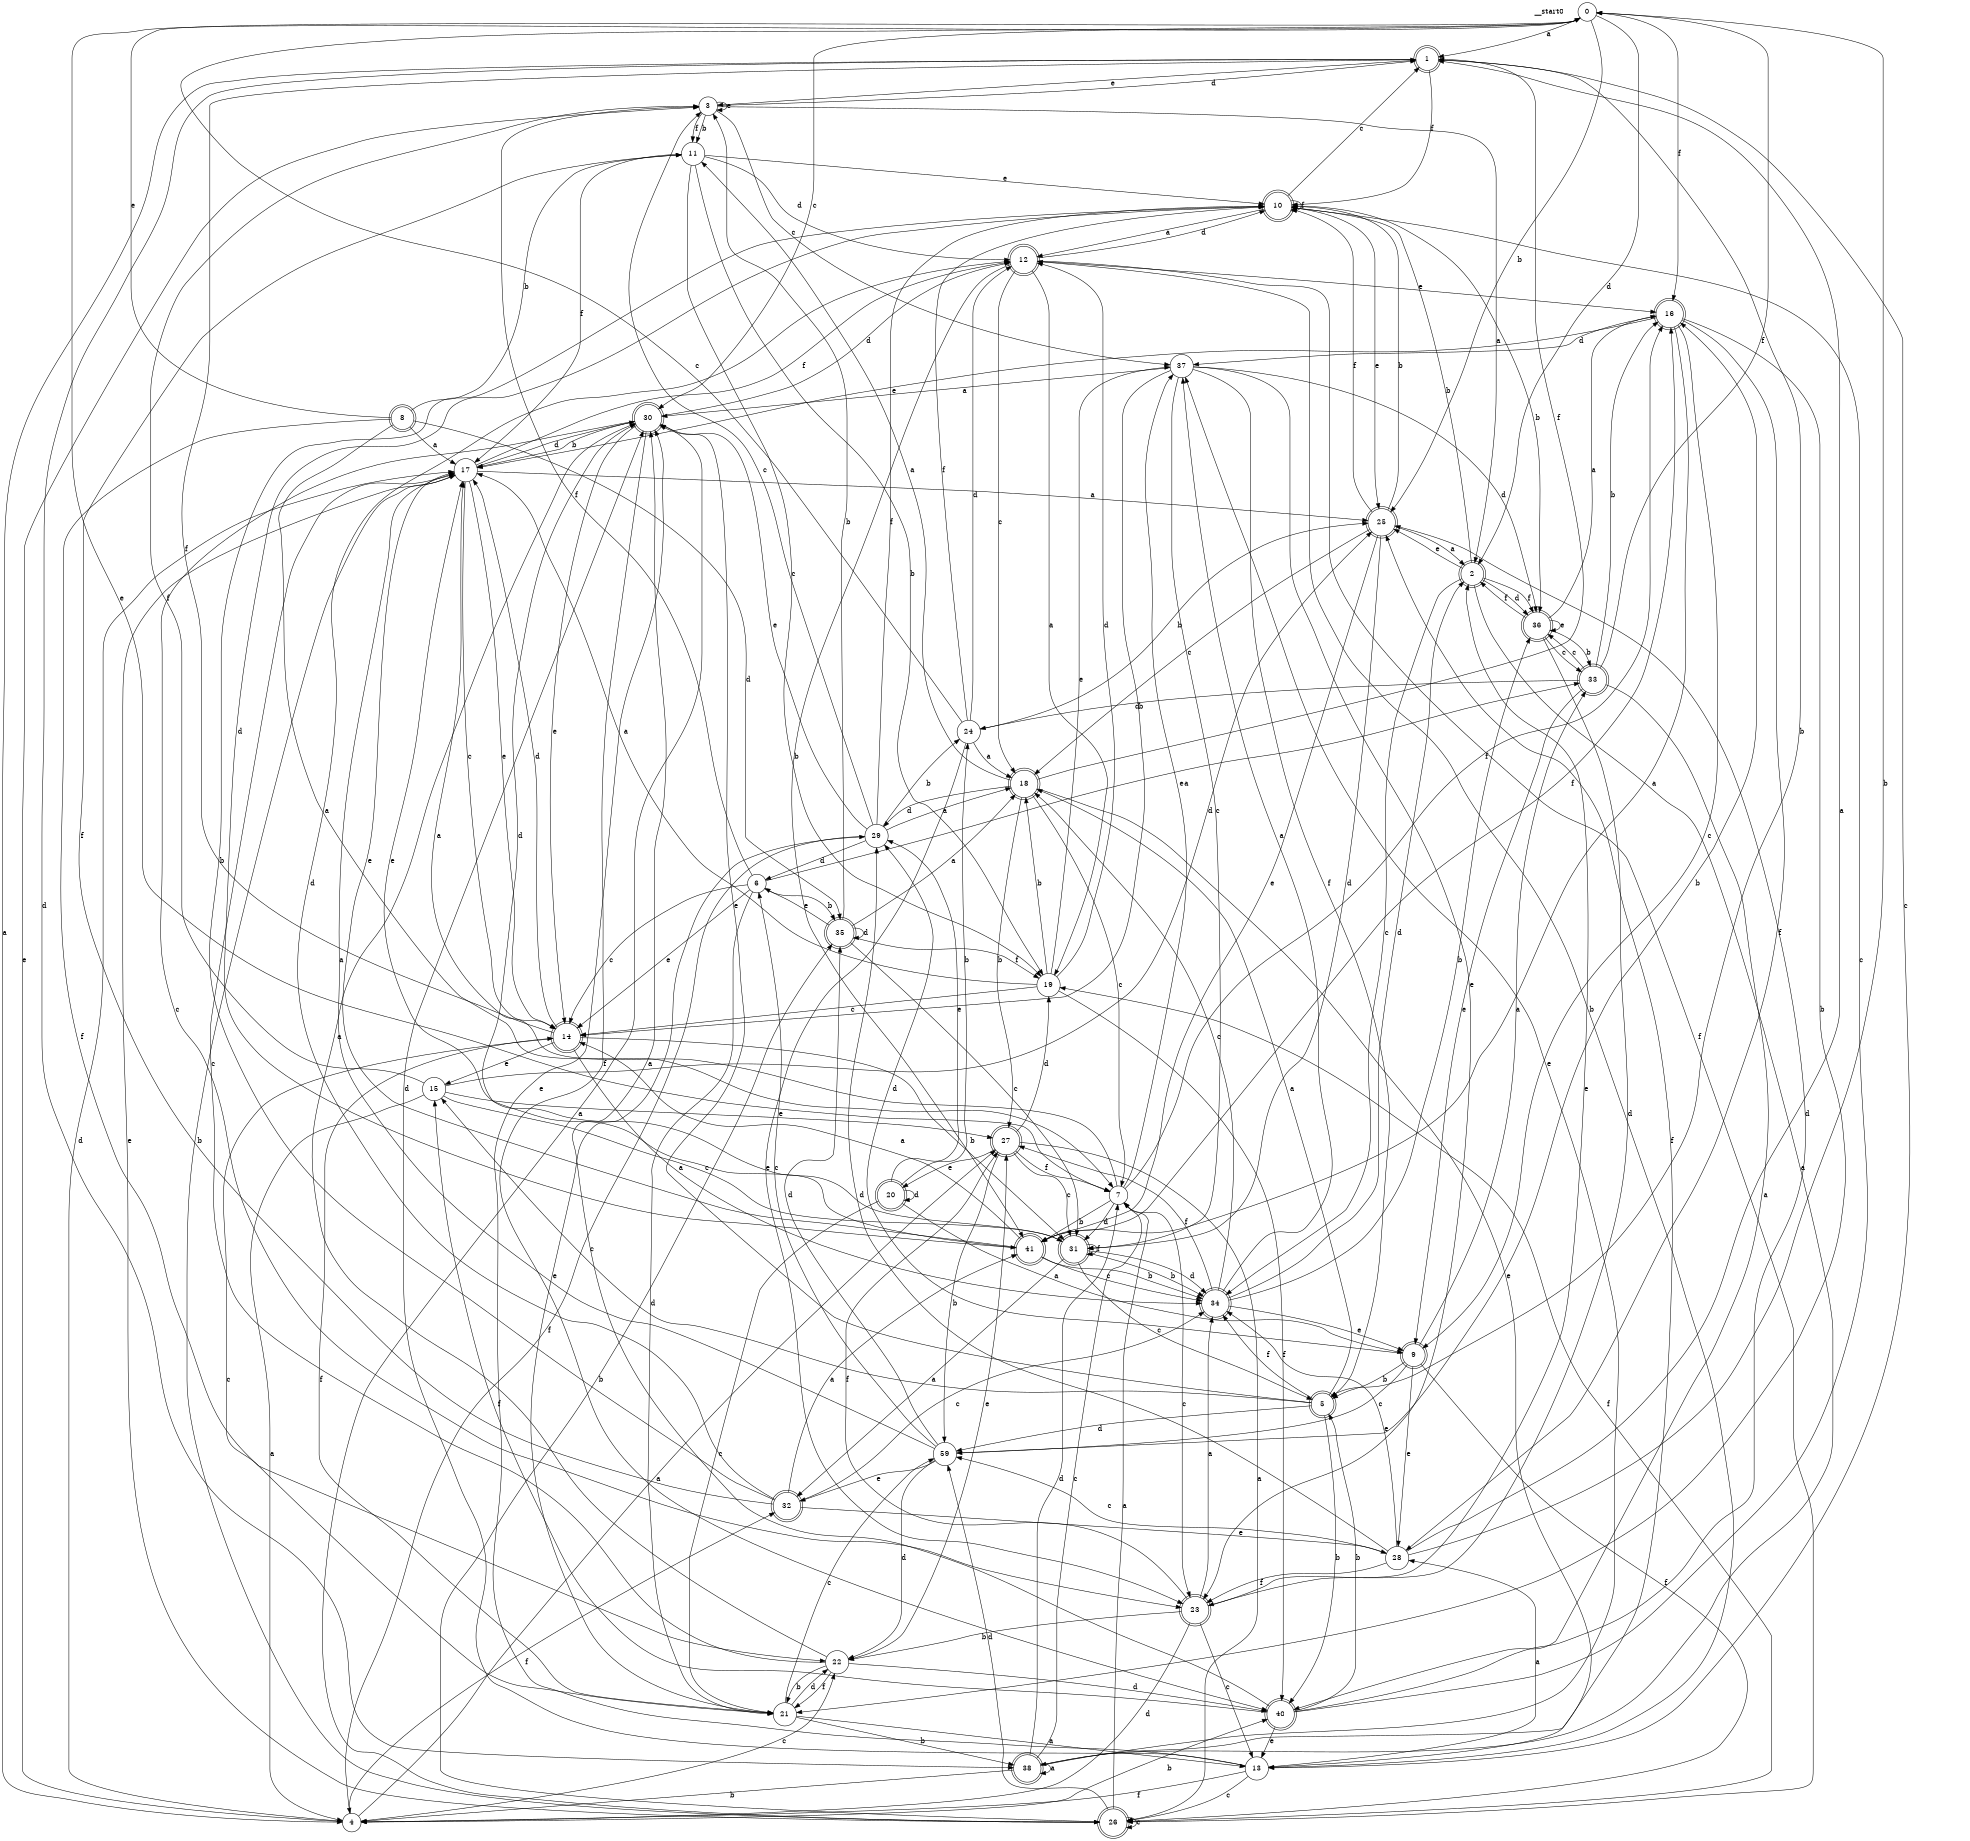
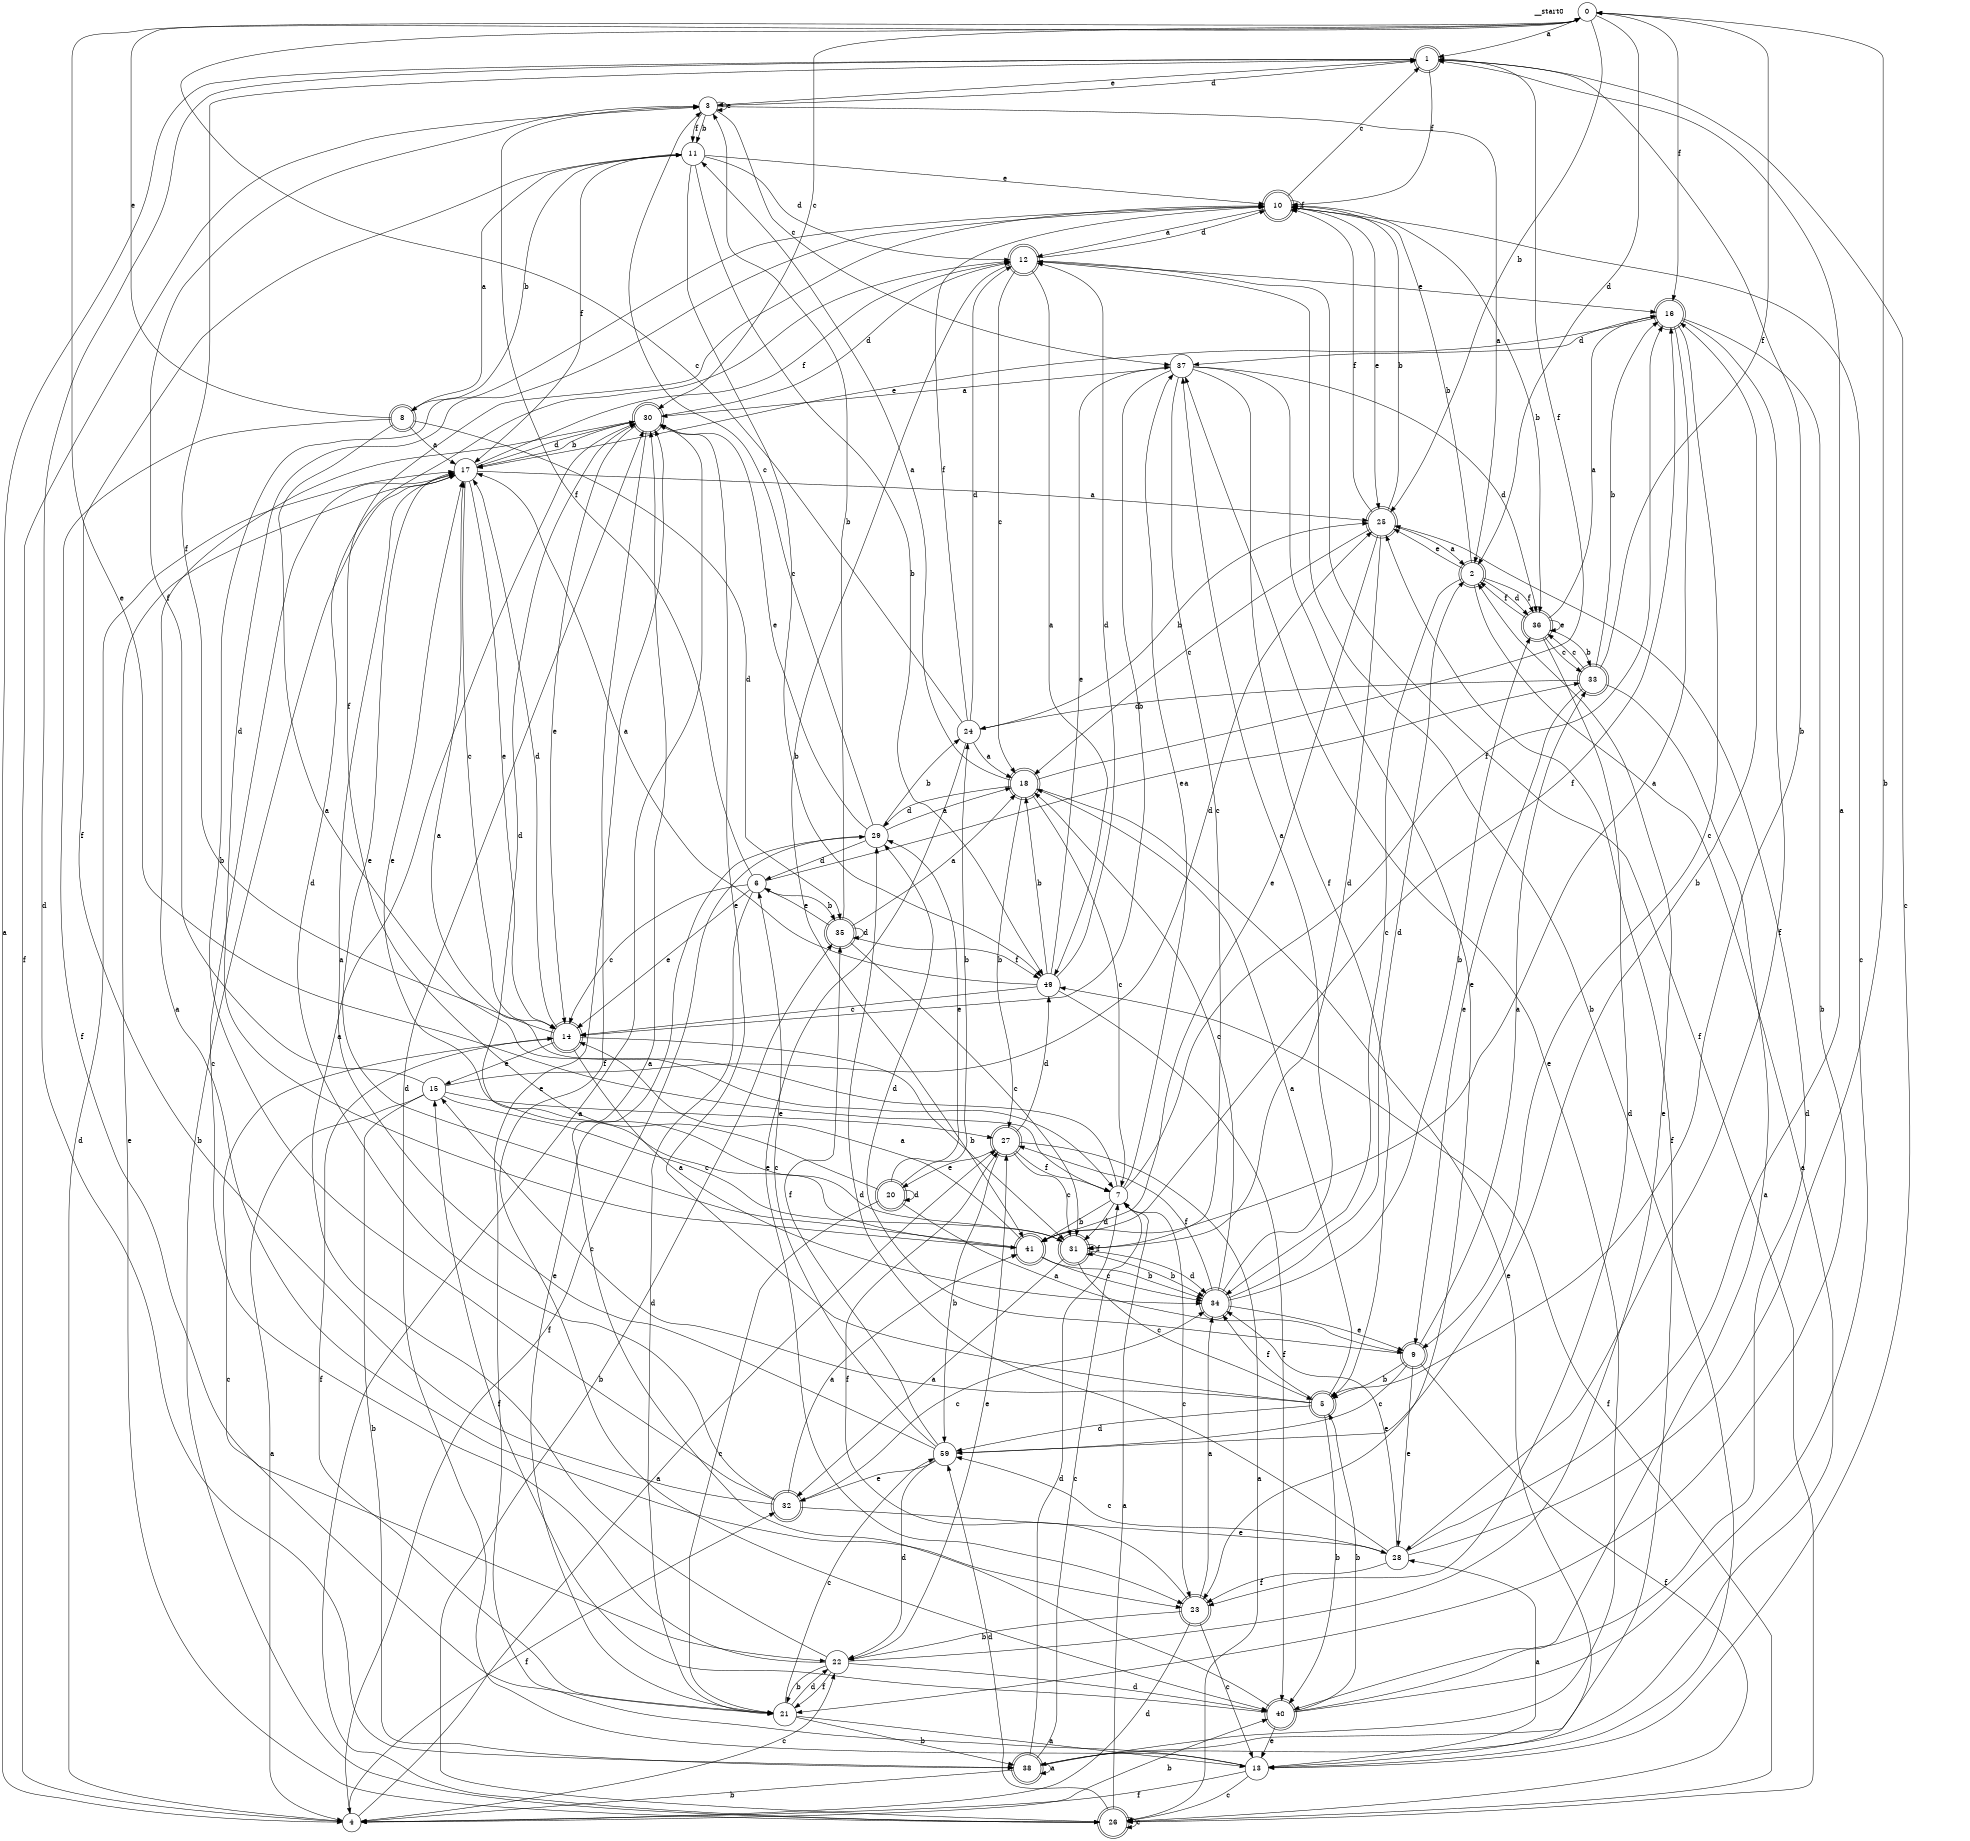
none -> (483, 230)
(891, 366) -> (348, 572)
(25, 960) -> (25, 960)
(1049, 985) -> (1049, 985)
(178, 1010) -> (178, 1010)
(1578, 1188) -> (1601, 1384)
(791, 1195) -> (791, 1195)
none -> (381, 1711)
